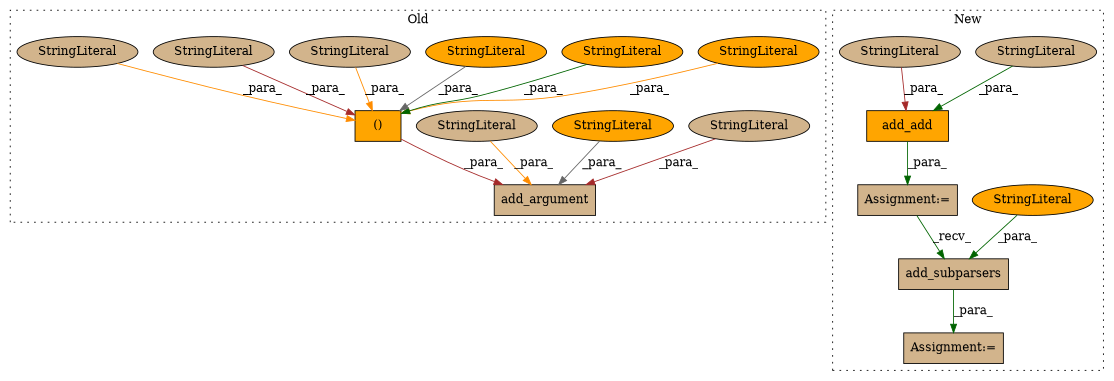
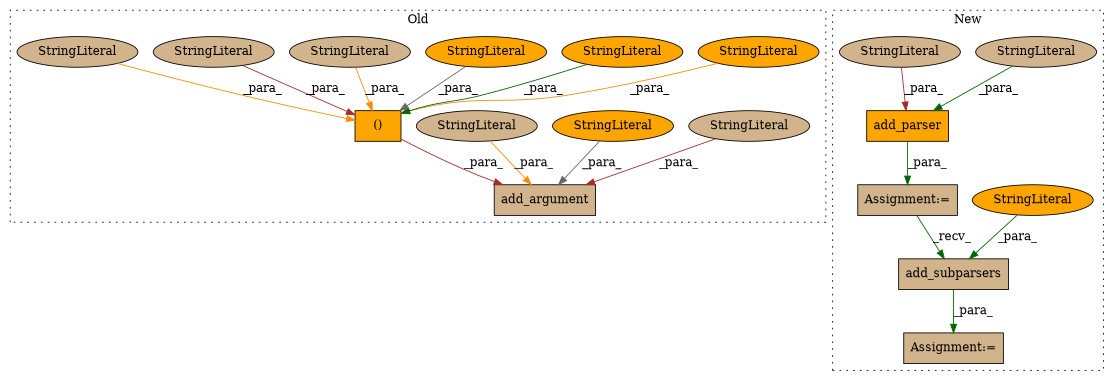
(908, 126) -> (908, 126)
